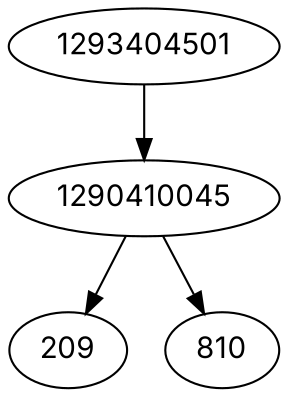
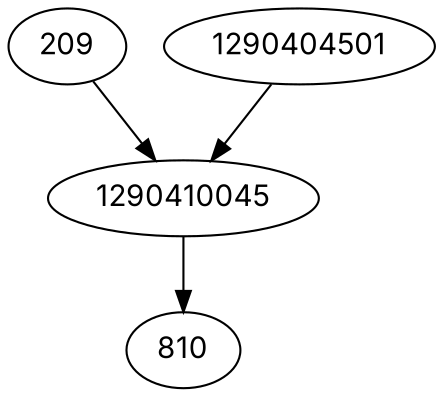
(144, 46) -> (299, 46)
(111, 265) -> (118, 112)
